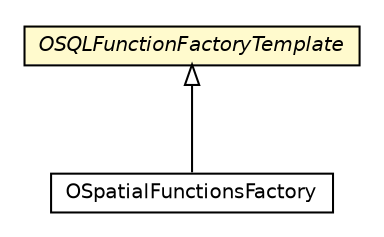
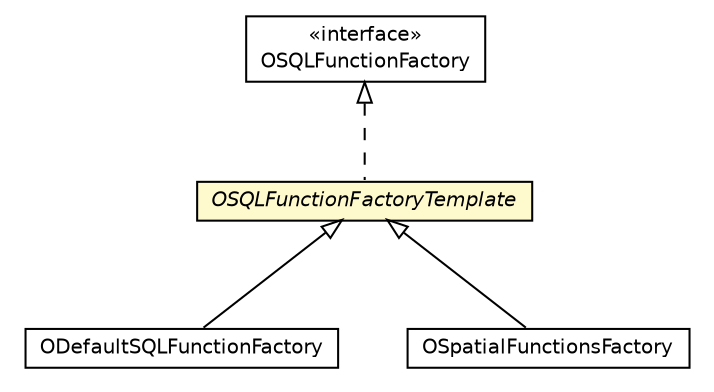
none -> (365, 49)
none -> (181, 347)
